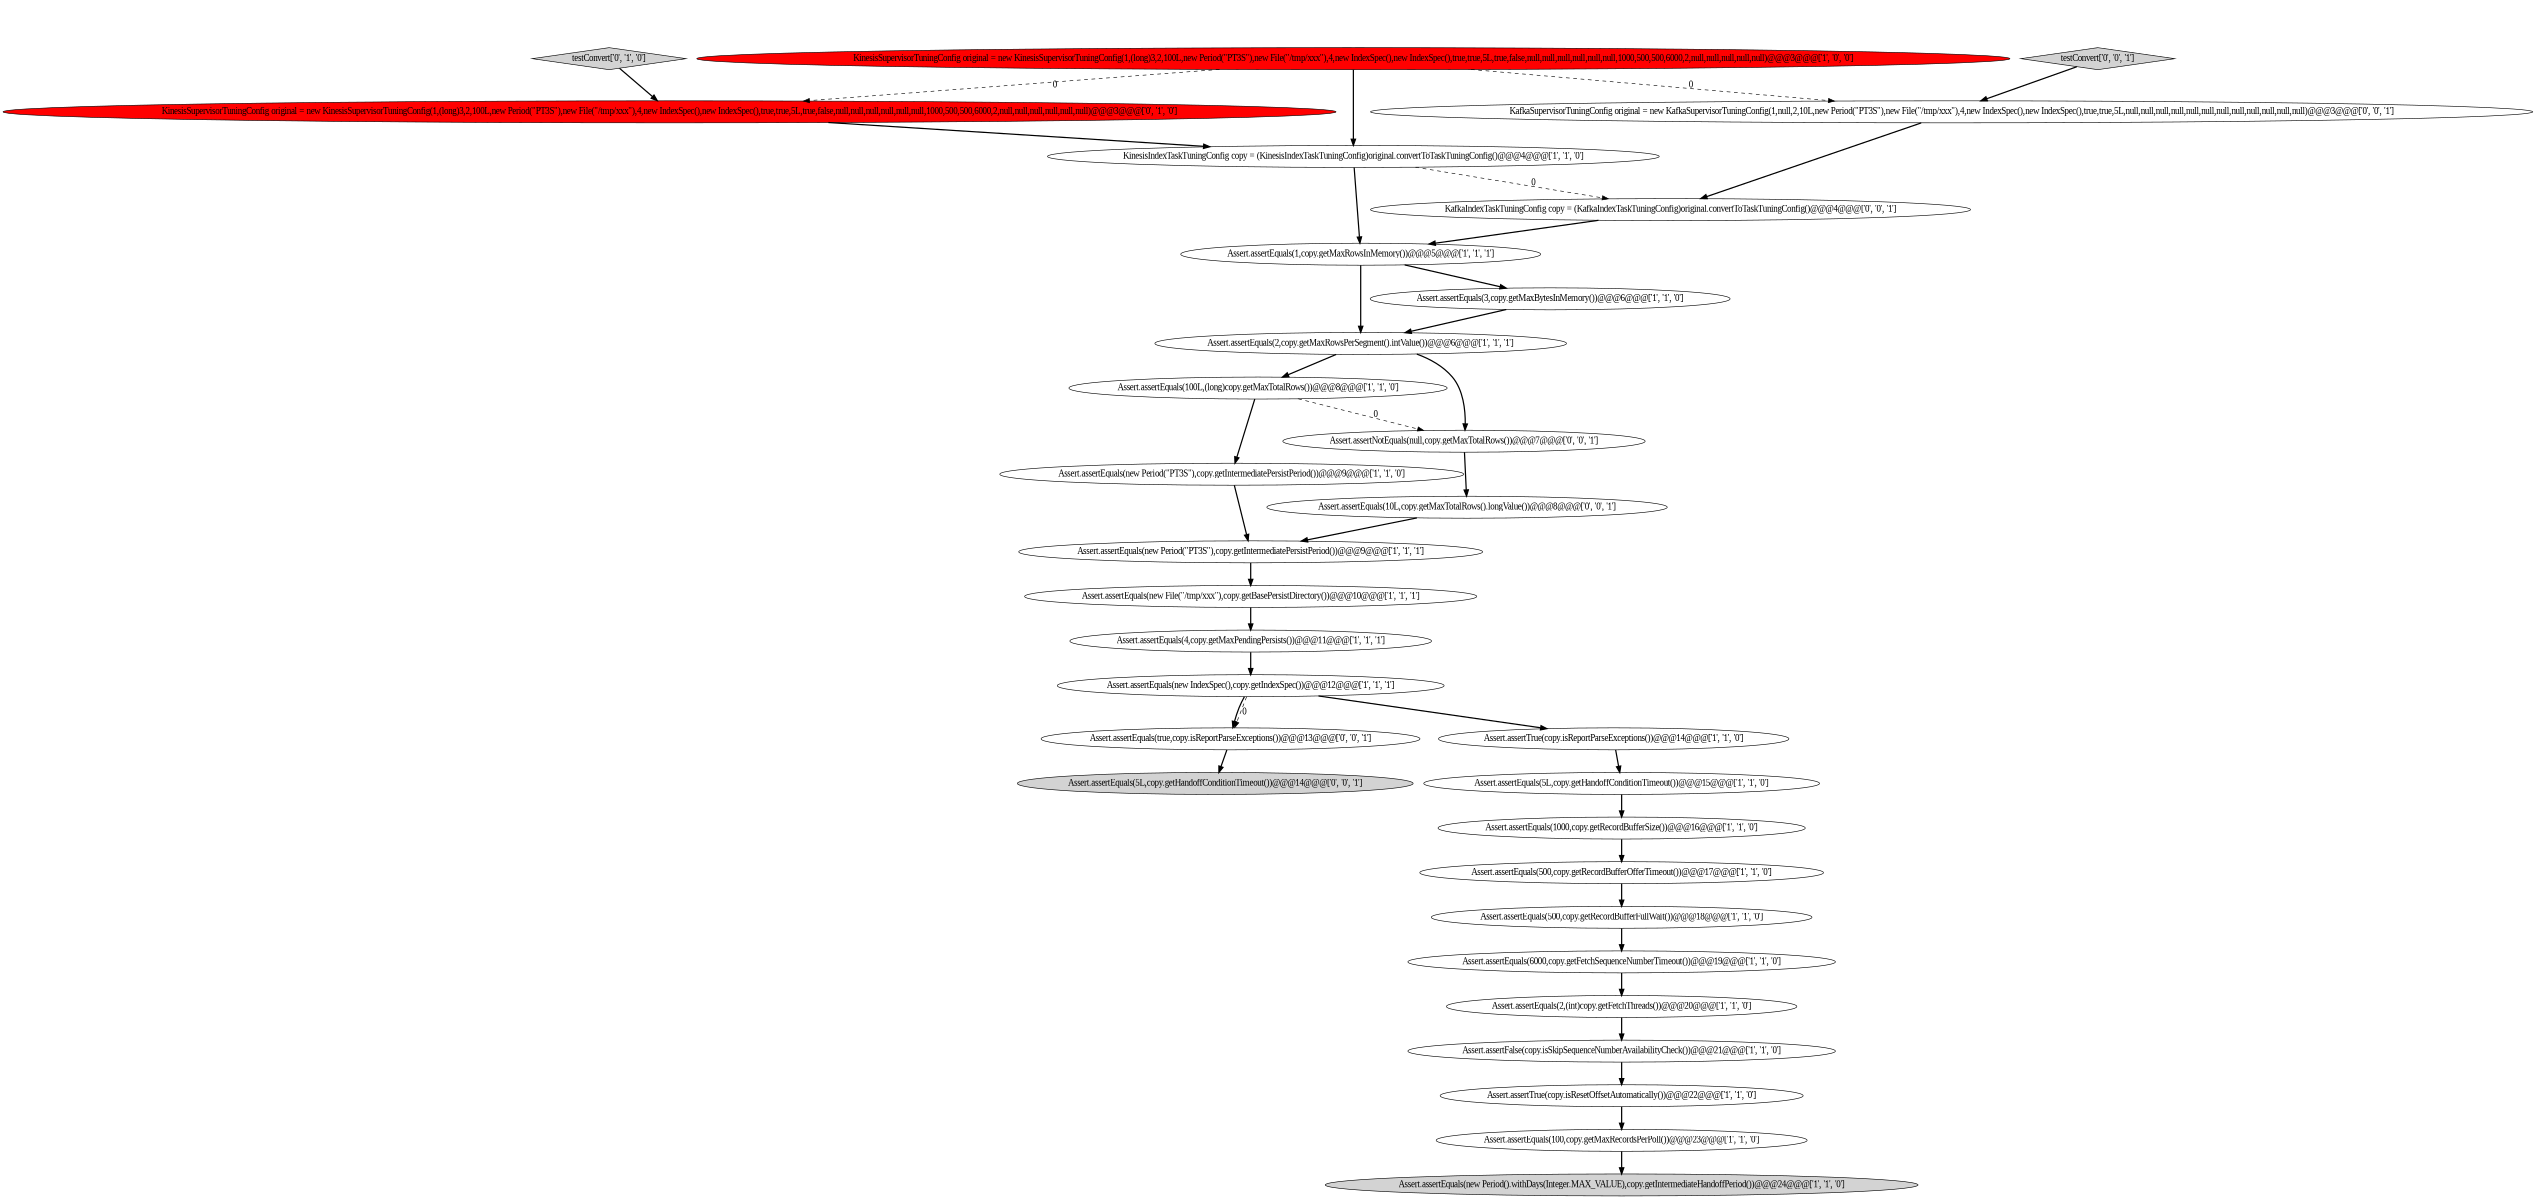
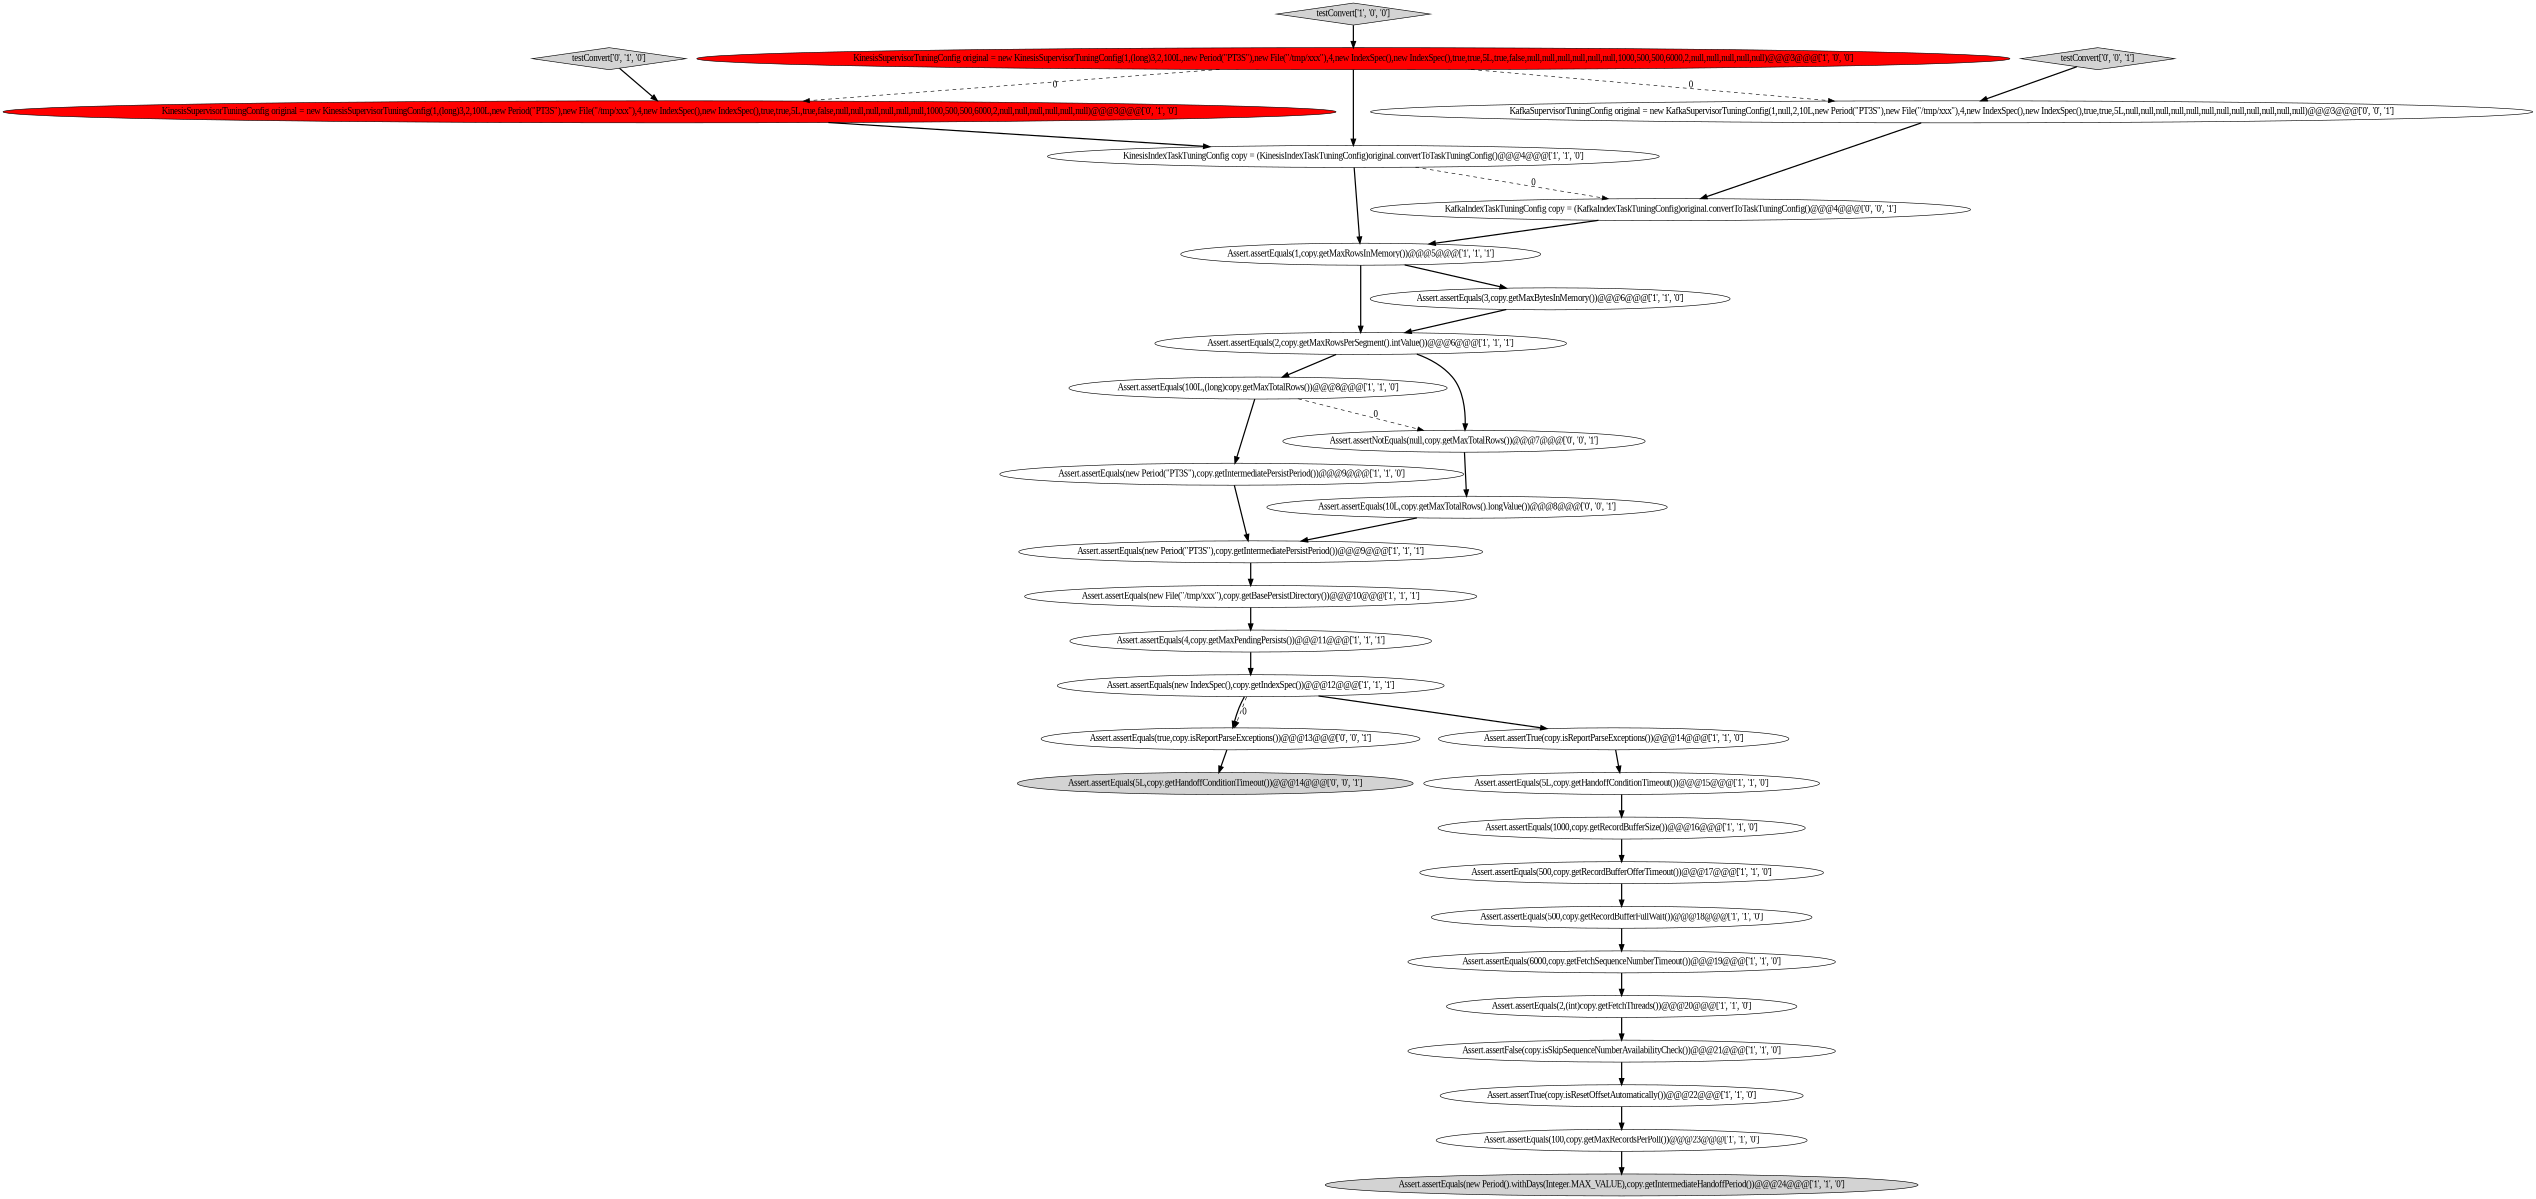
none -> (1353, 14)
